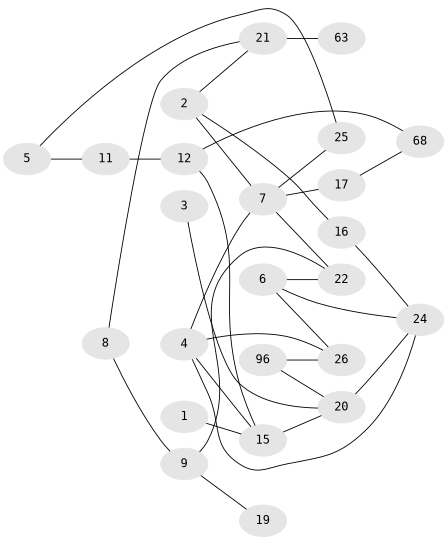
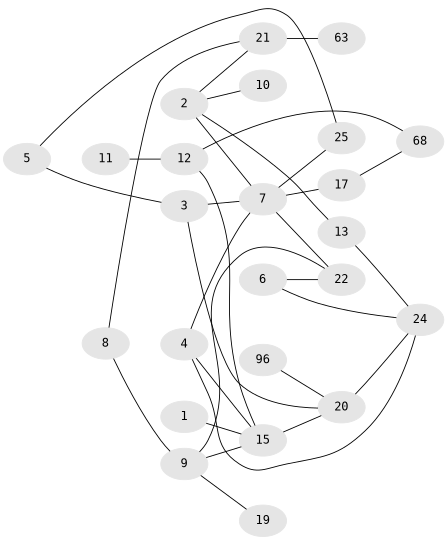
none -> (263, 86)
(67, 159) -> (103, 189)
none -> (224, 203)
(342, 232) -> (342, 232)
(342, 360) -> none
none -> (220, 453)
